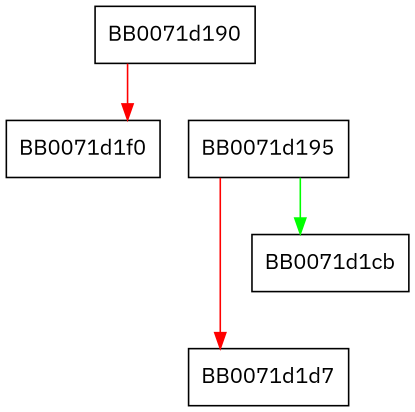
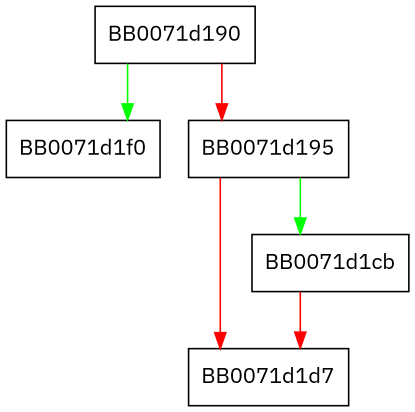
(128, 84) -> (128, 84)
none -> (222, 84)
none -> (300, 312)
